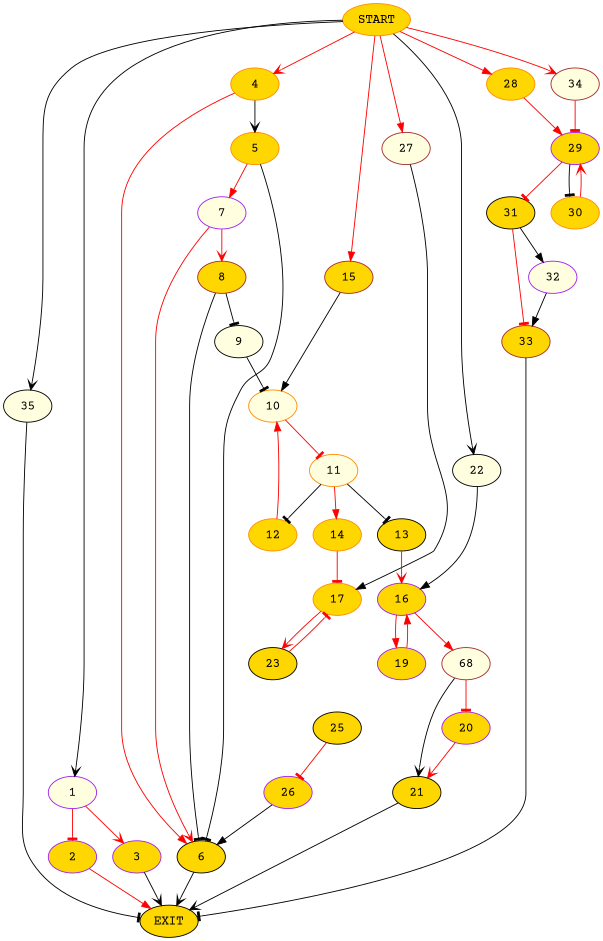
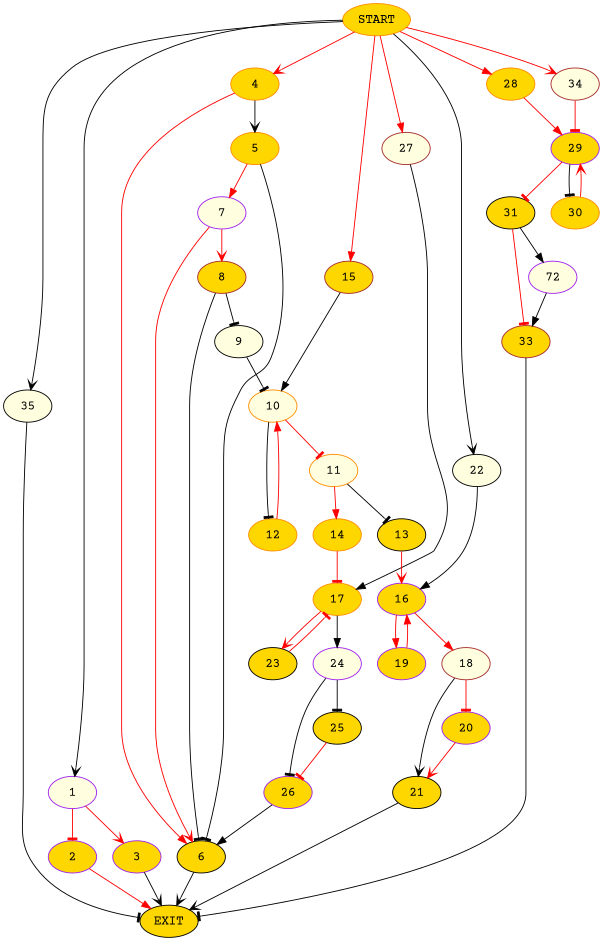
(553, 277) -> (553, 277)
(305, 501) -> (267, 468)
none -> (337, 664)
(466, 664) -> (466, 664)
